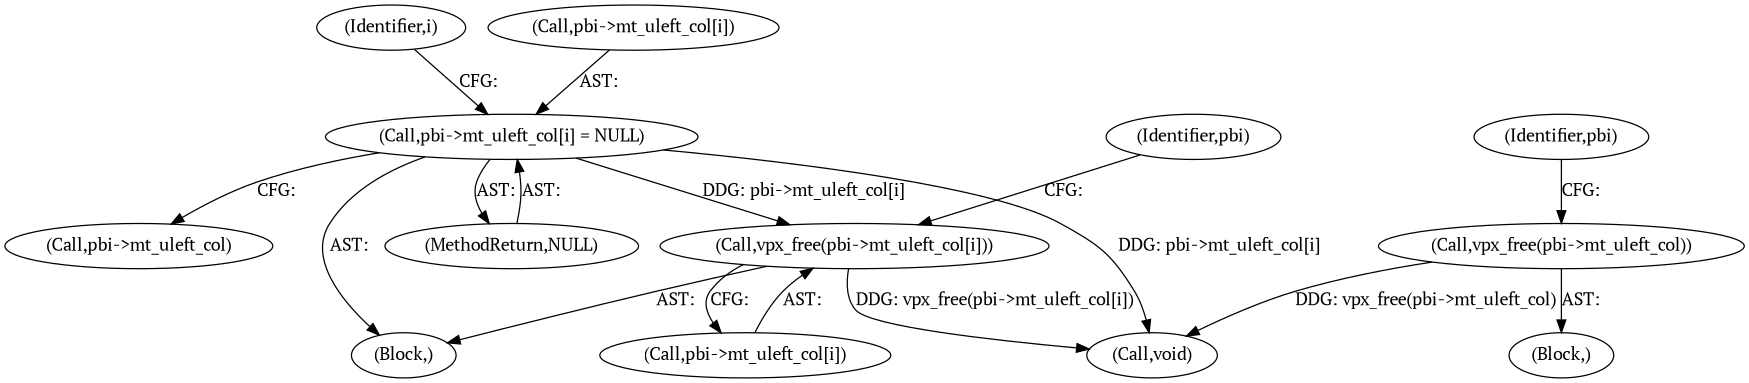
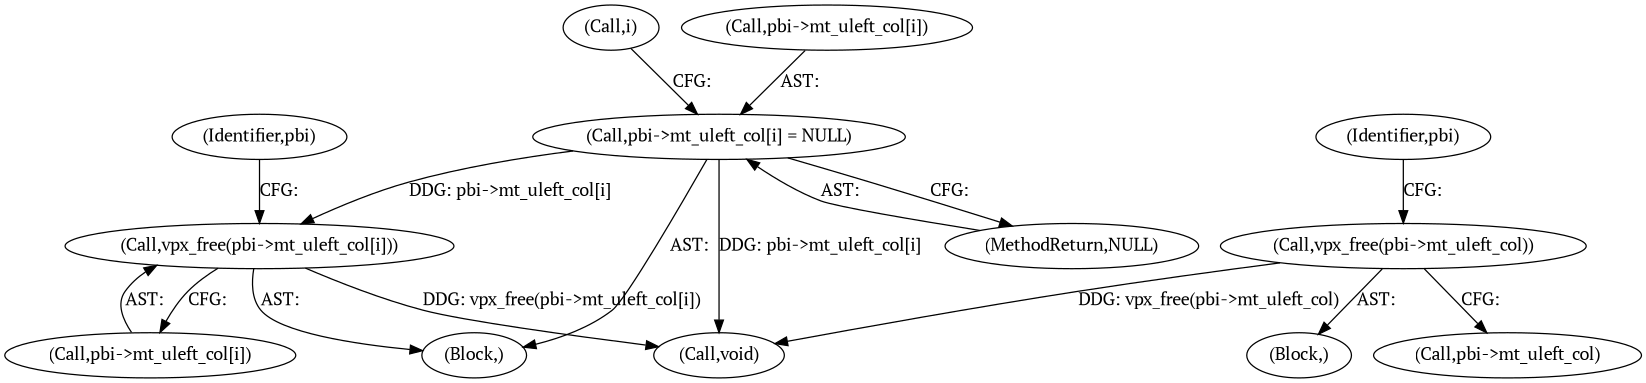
(391, 28) -> (611, 28)
(277, 176) -> (1451, 296)
(499, 191) -> (952, 191)
